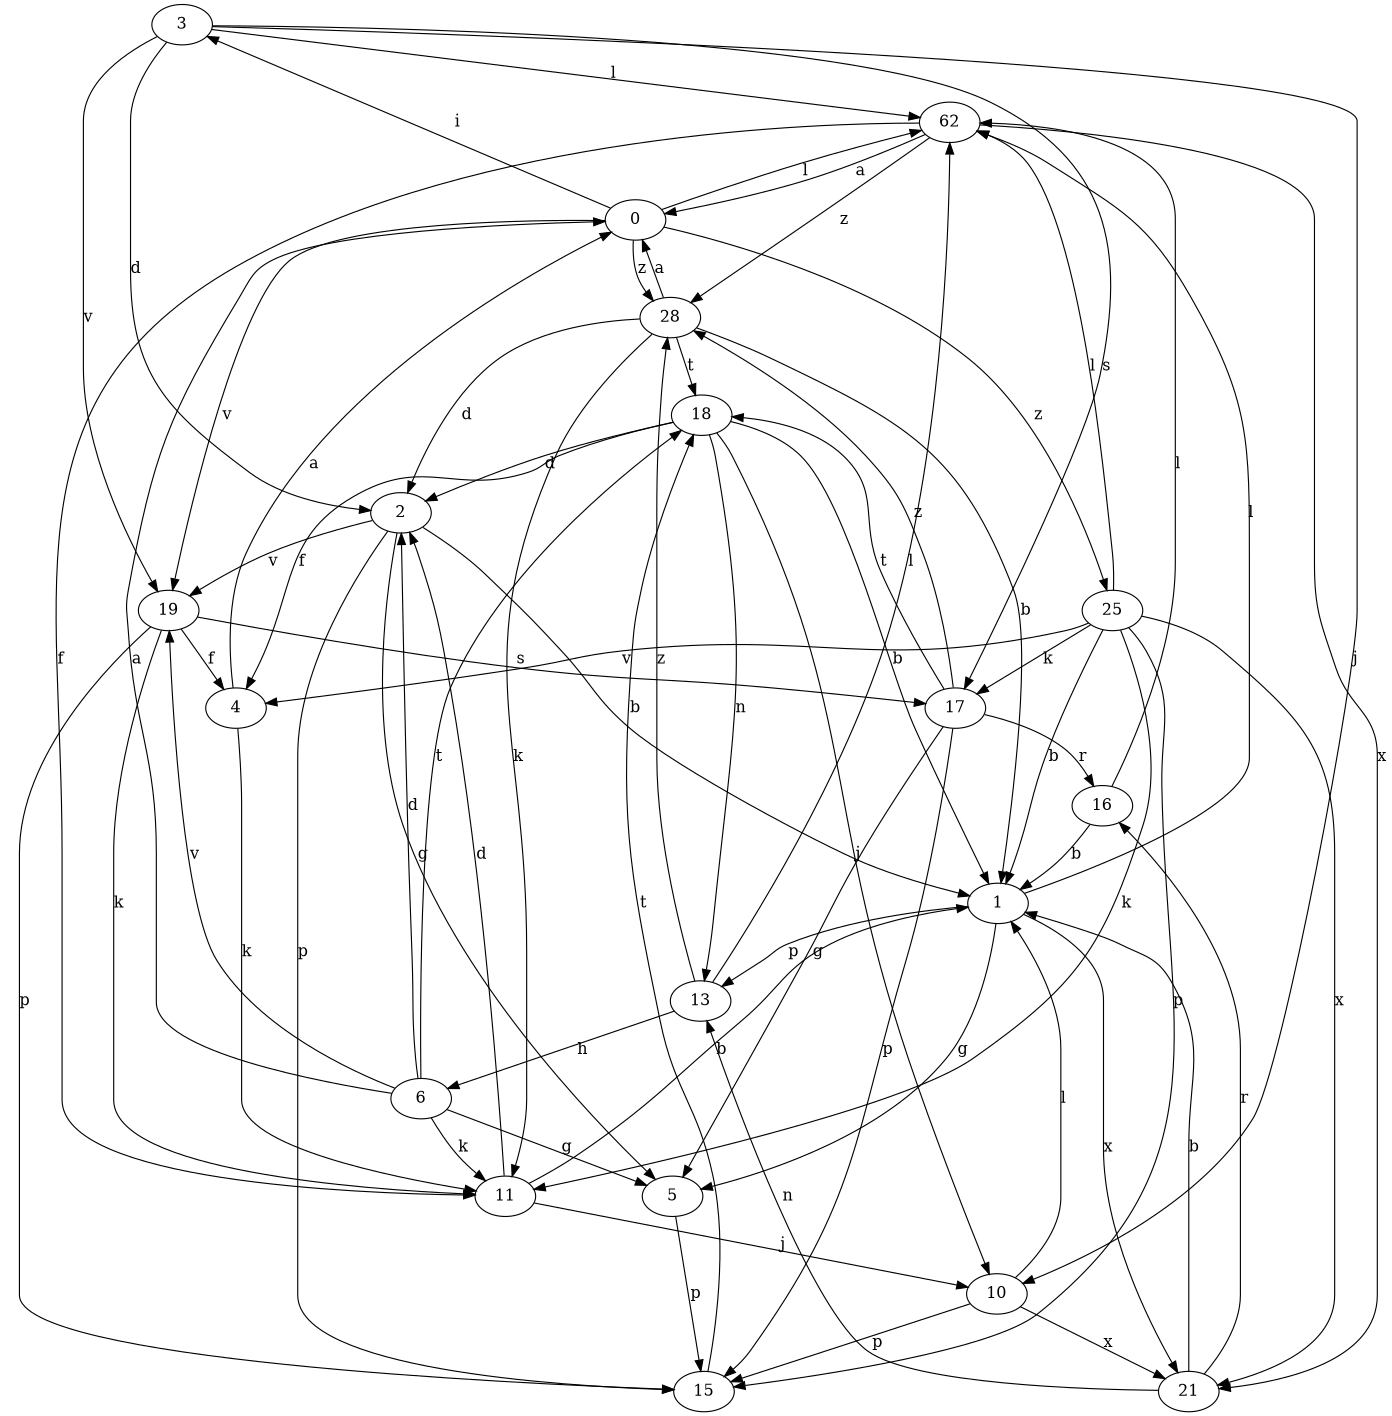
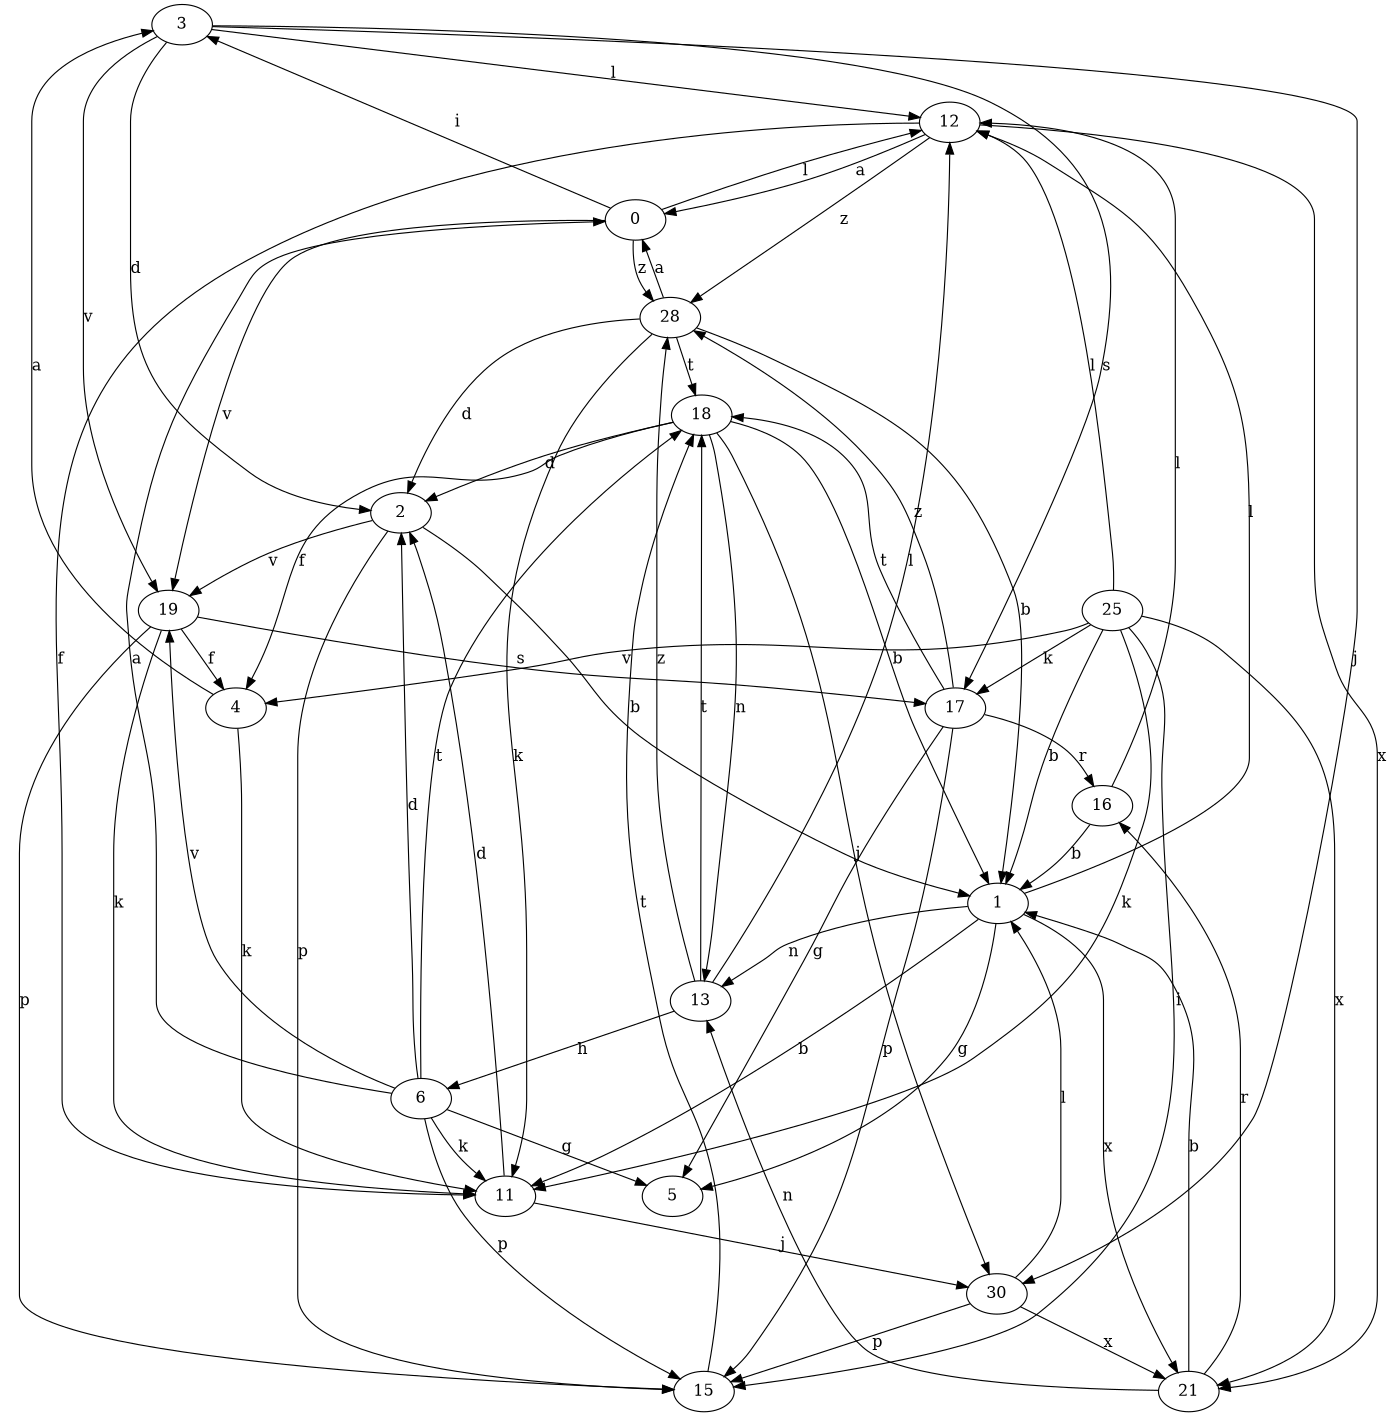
(950, 122) -> (950, 122)
(927, 329) -> none
(348, 414) -> (32, 370)
none -> (701, 714)
(437, 902) -> none
(794, 952) -> (794, 952)
(1179, 1001) -> (1179, 1001)
(735, 1027) -> (768, 1063)
(687, 1288) -> (518, 1272)
(997, 1294) -> (997, 1294)
